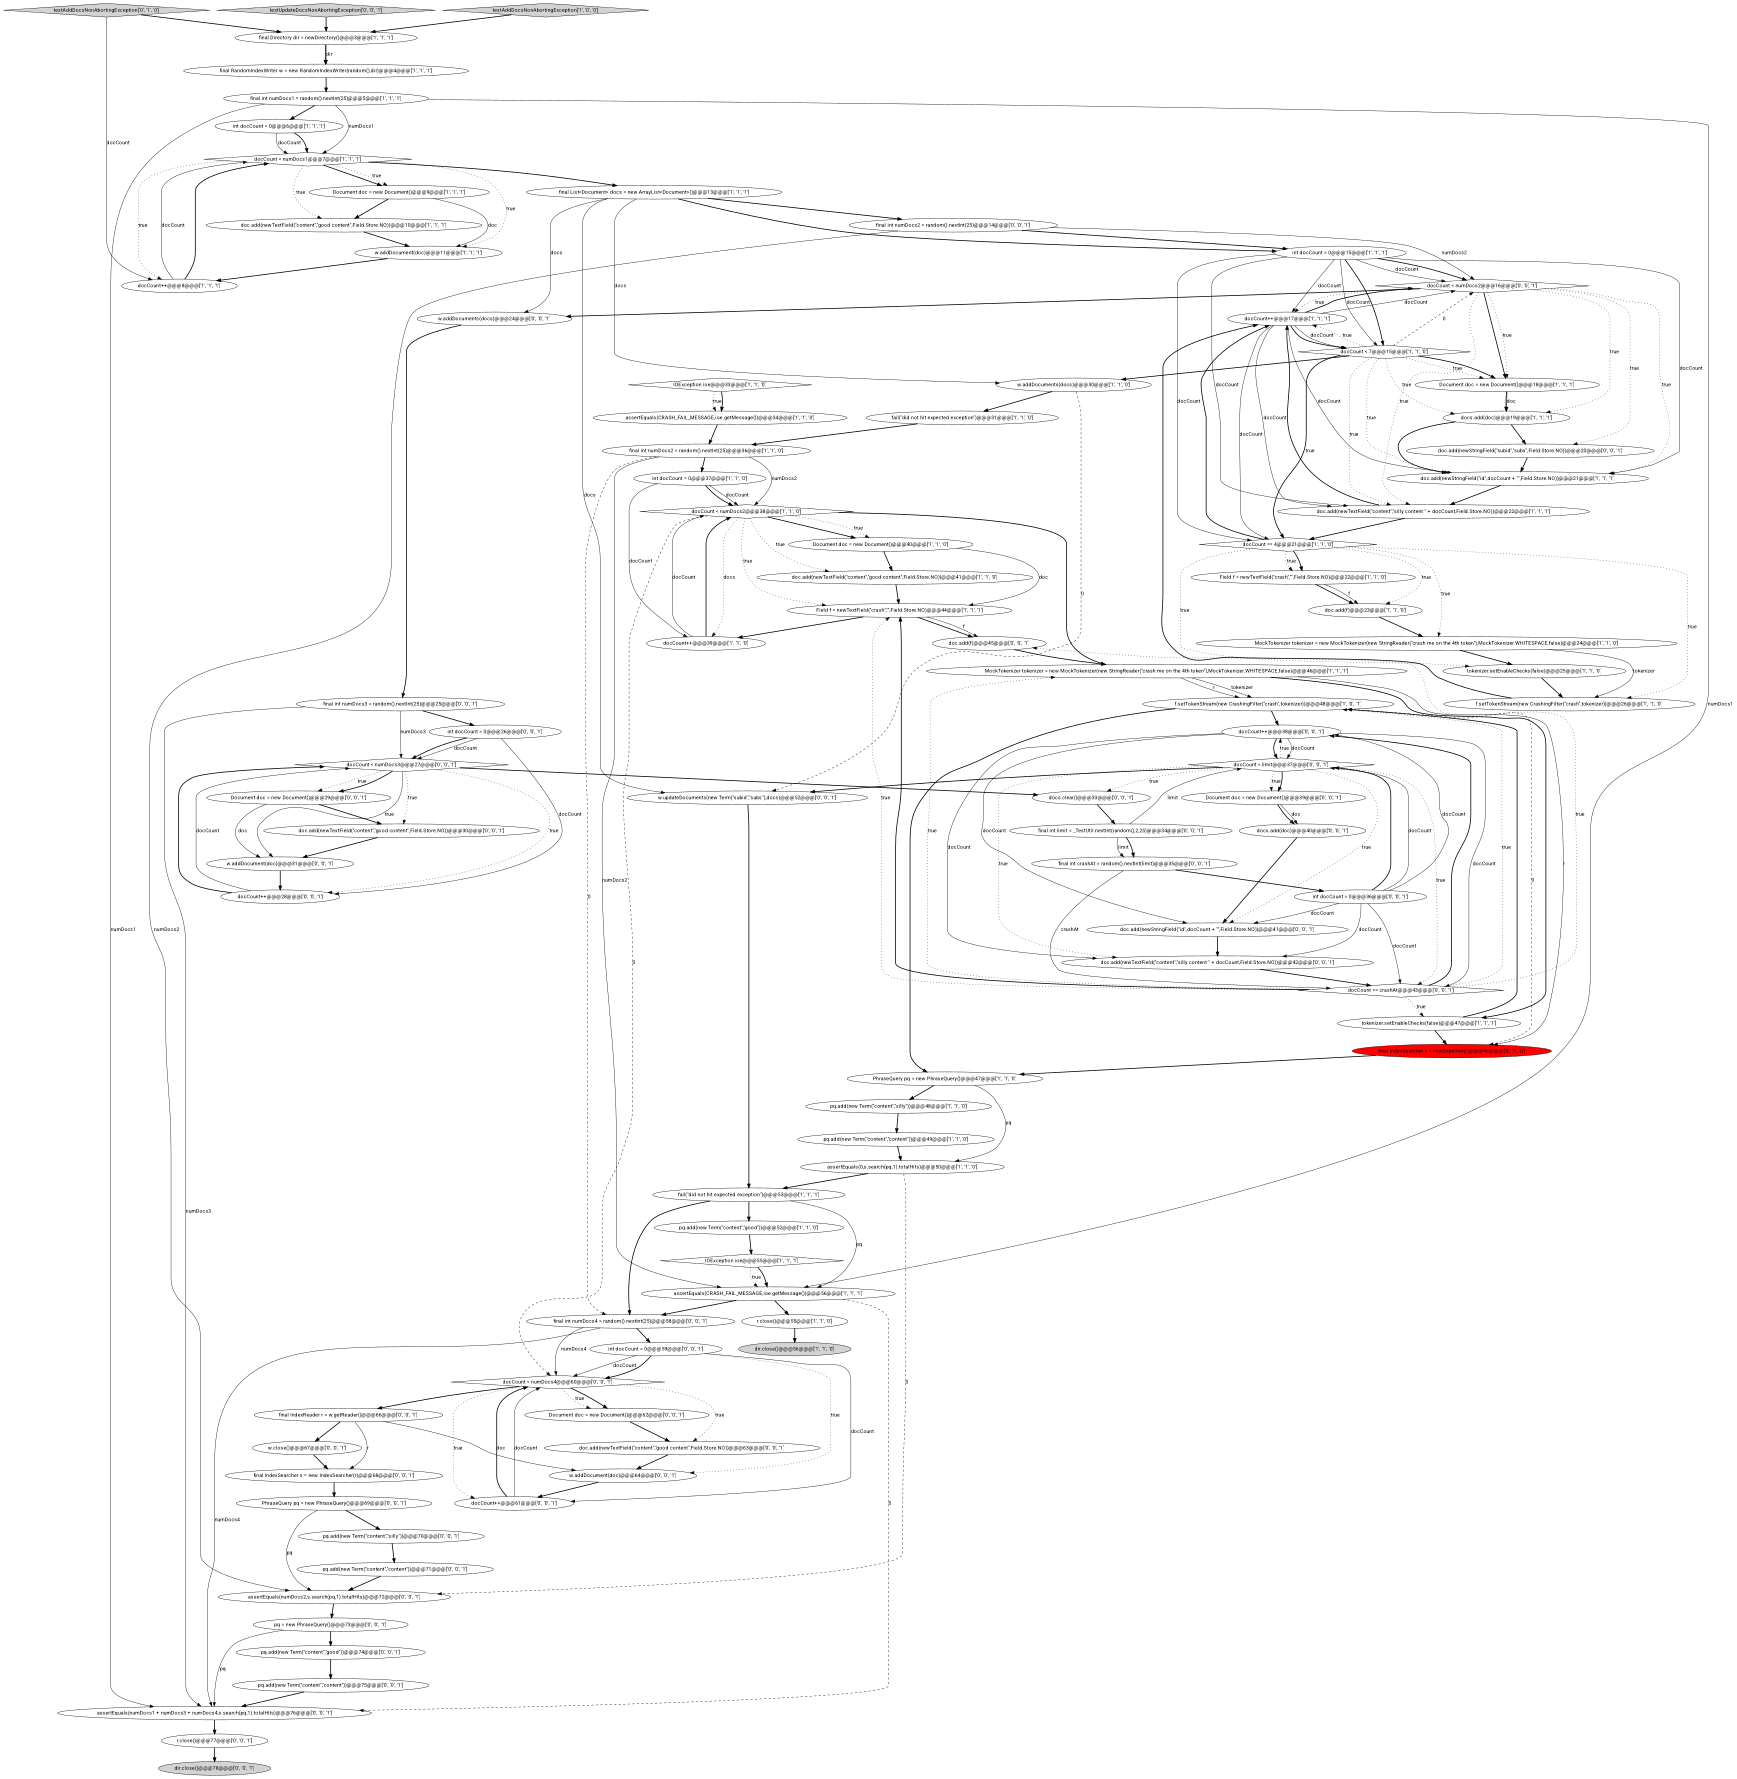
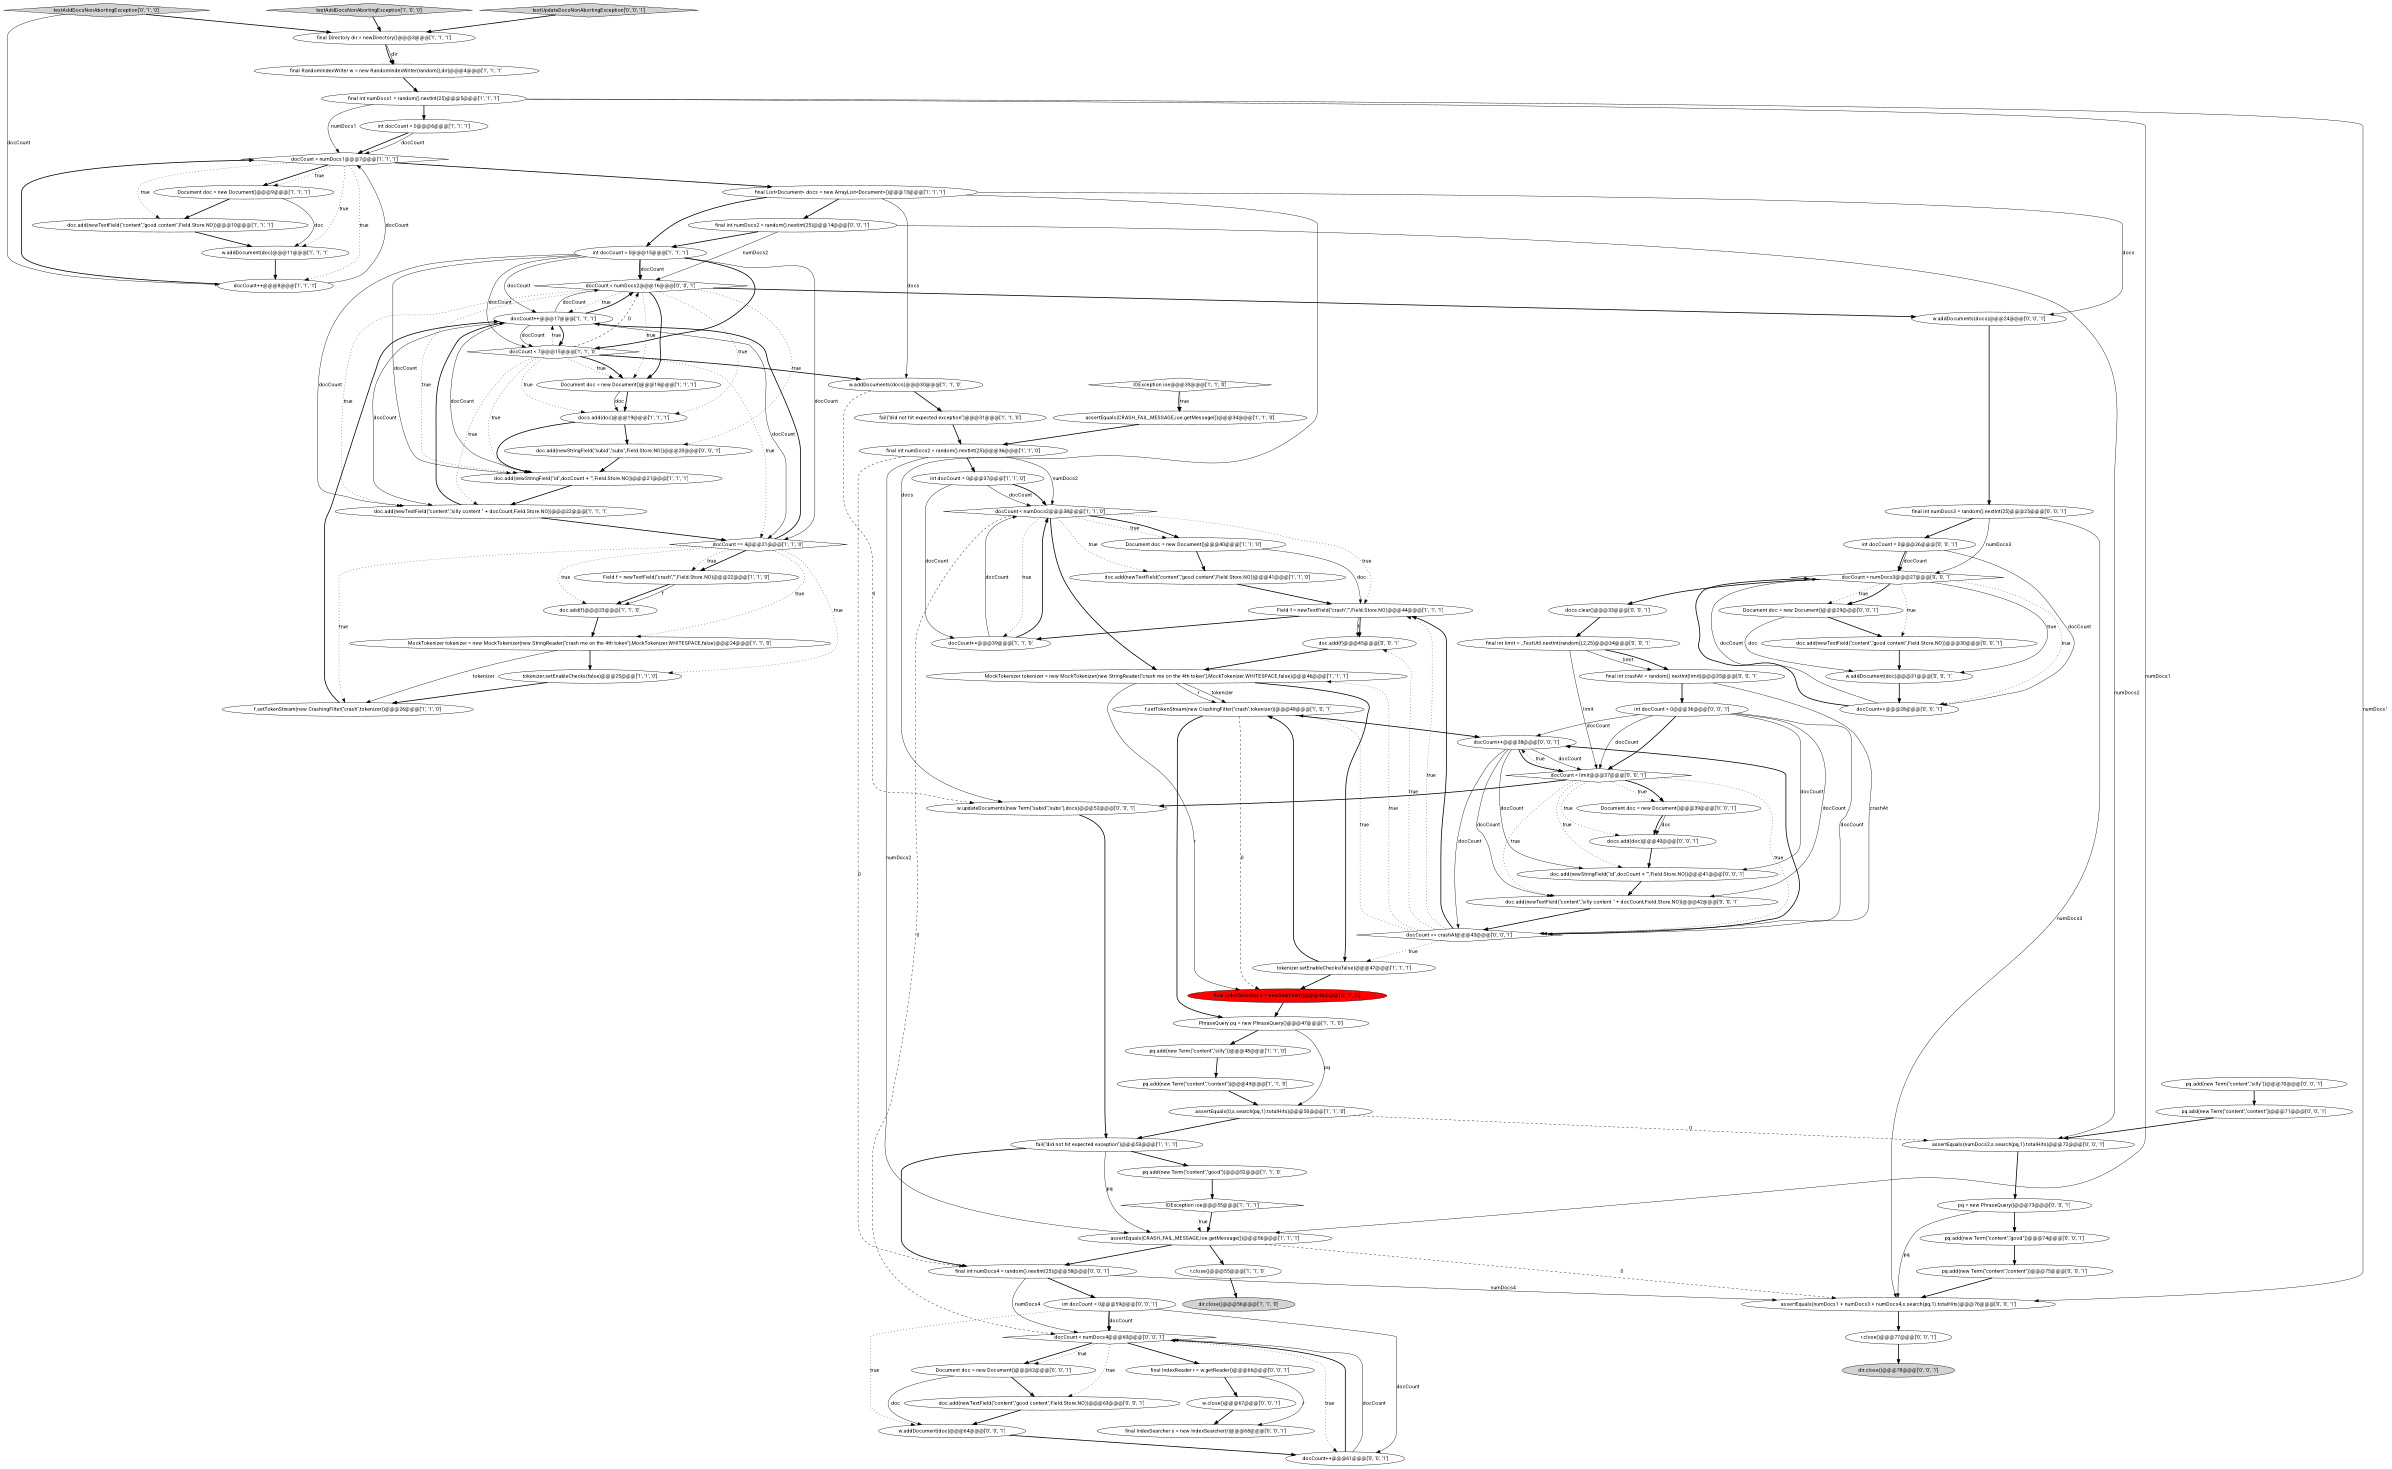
(1306, 440) -> (739, 395)
(730, 577) -> (1027, 577)
(1169, 775) -> (1567, 819)
(477, 1447) -> (899, 1390)
(334, 1503) -> none
